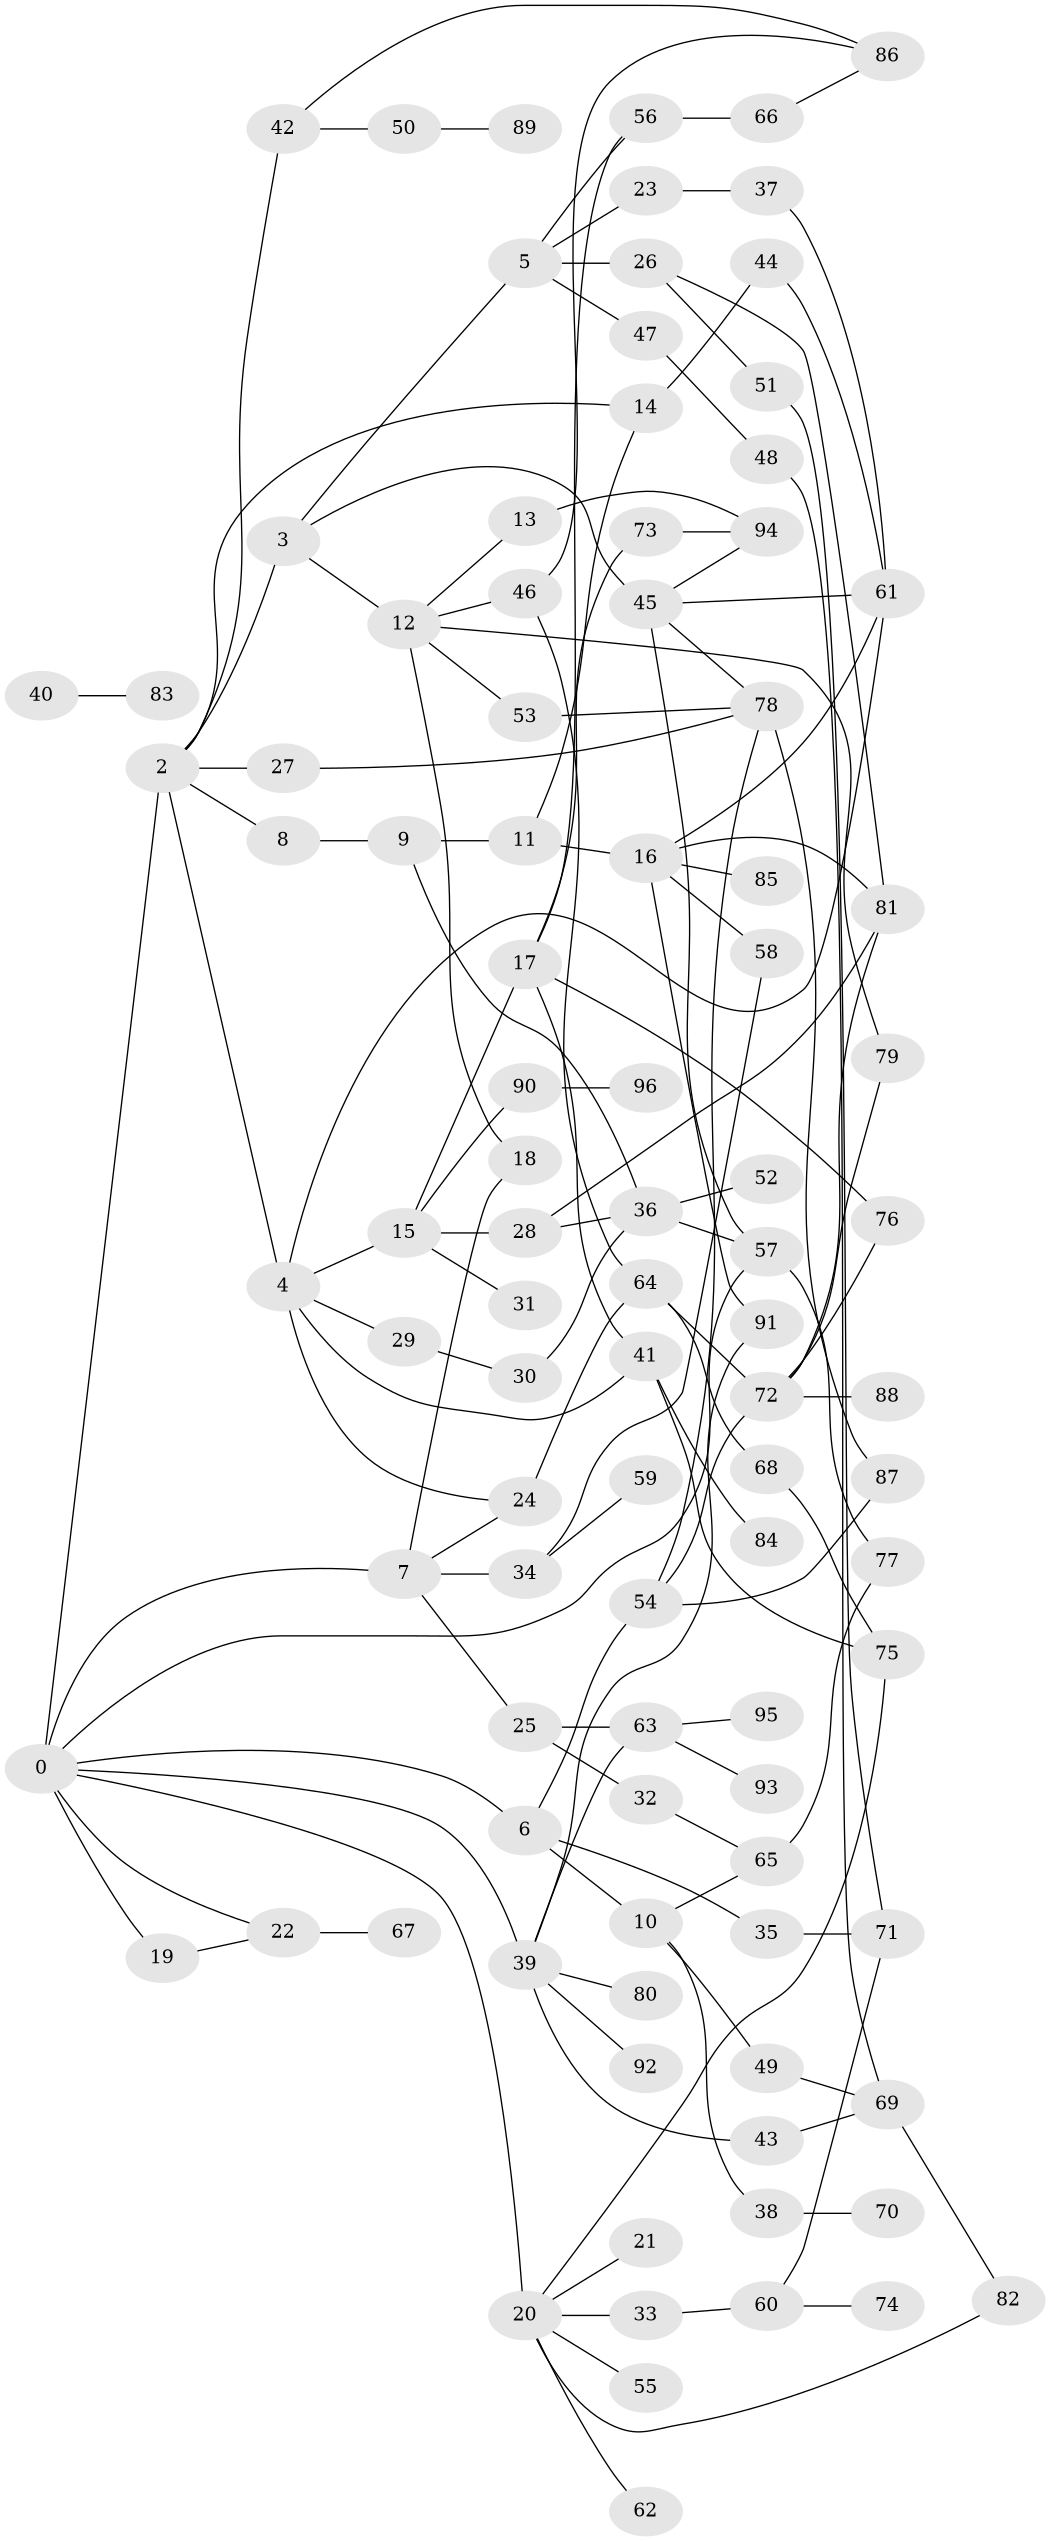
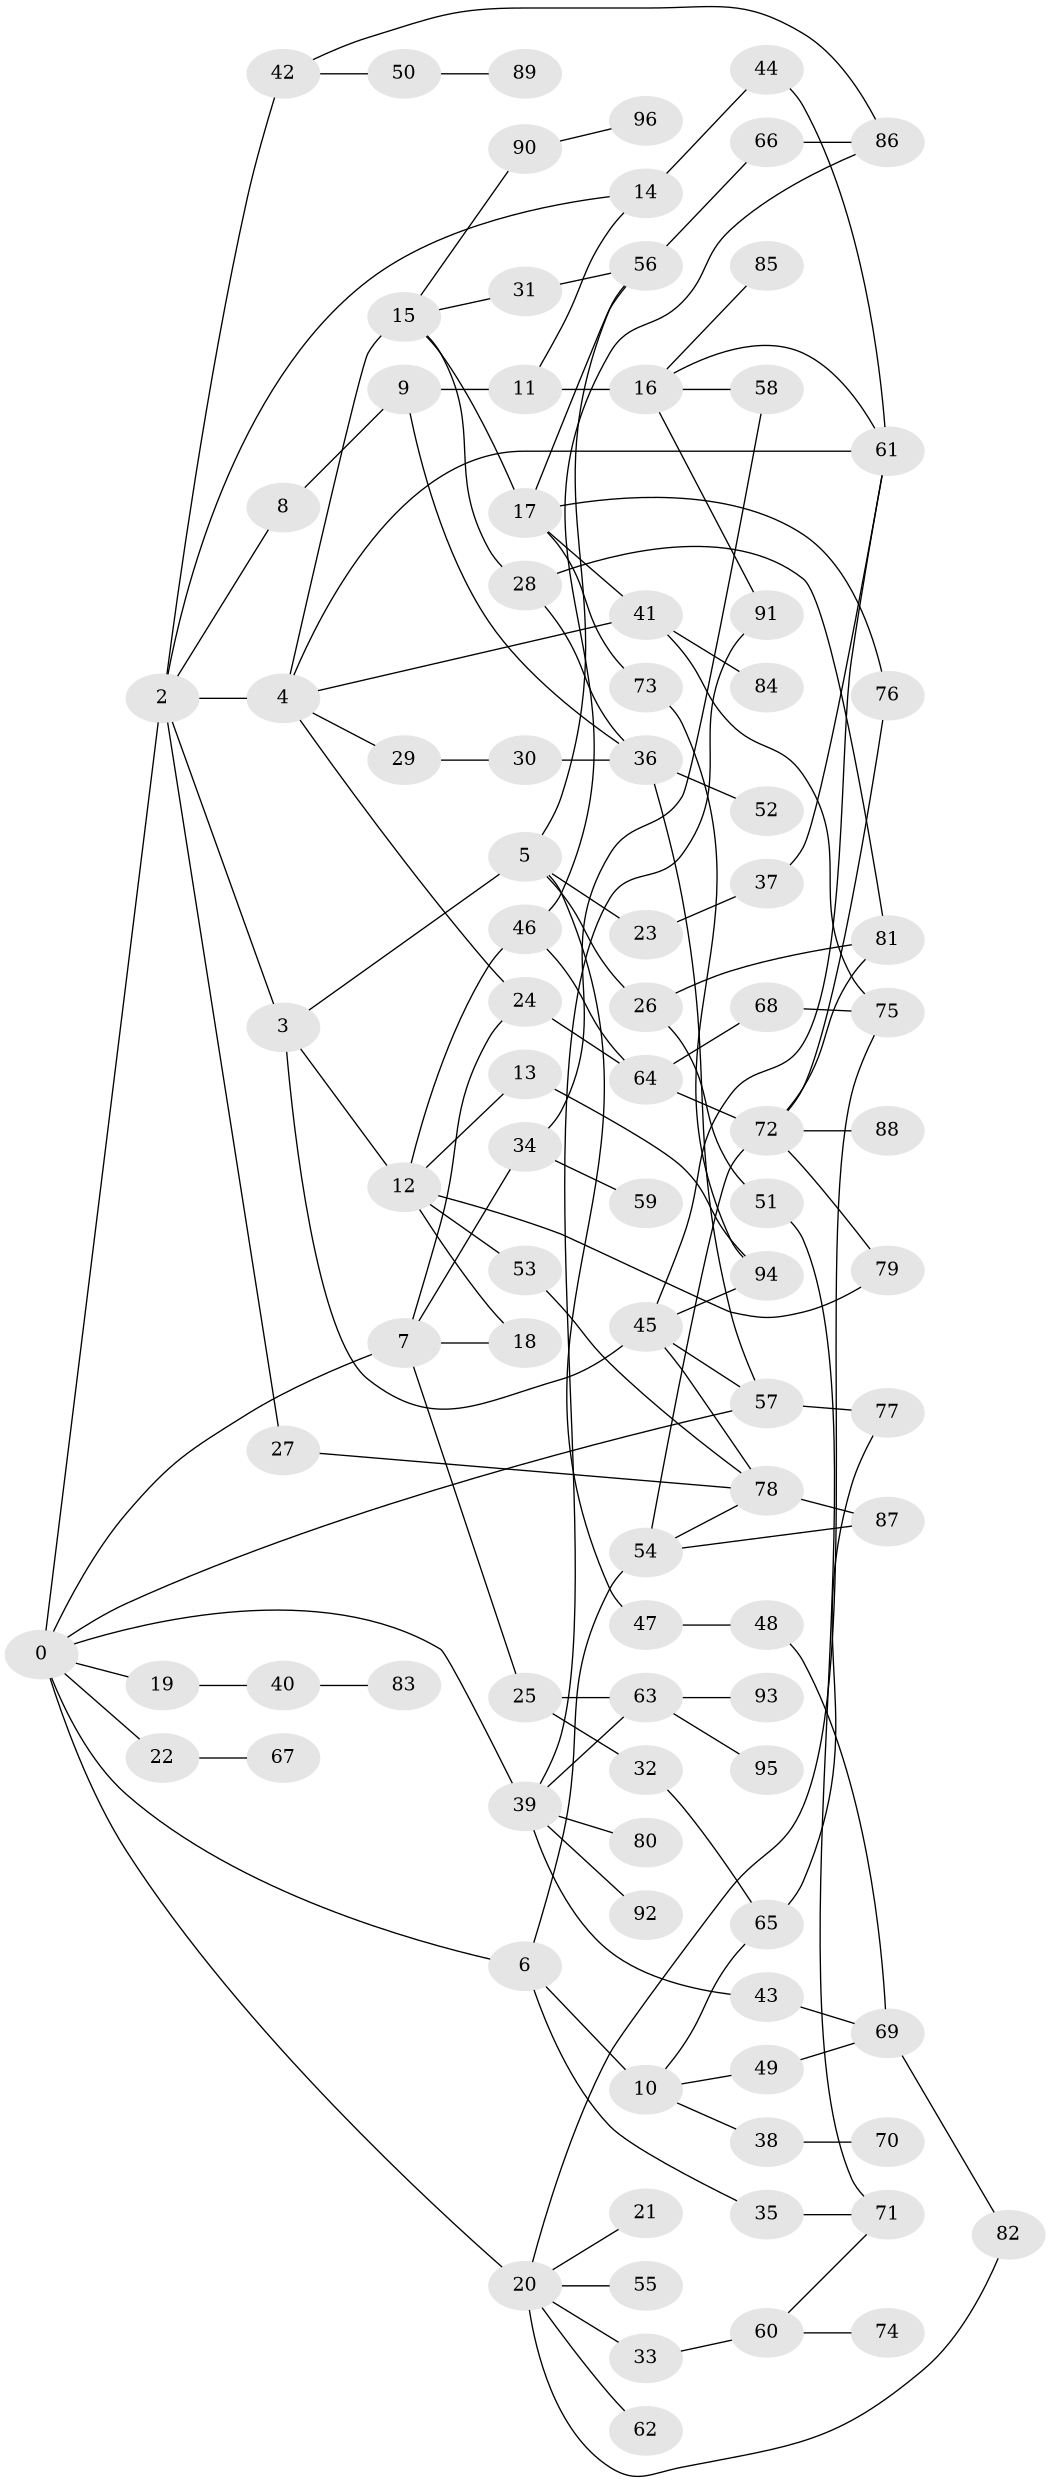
none -> (593, 277)
(780, 839) -> none
(223, 1945) -> (223, 1686)
